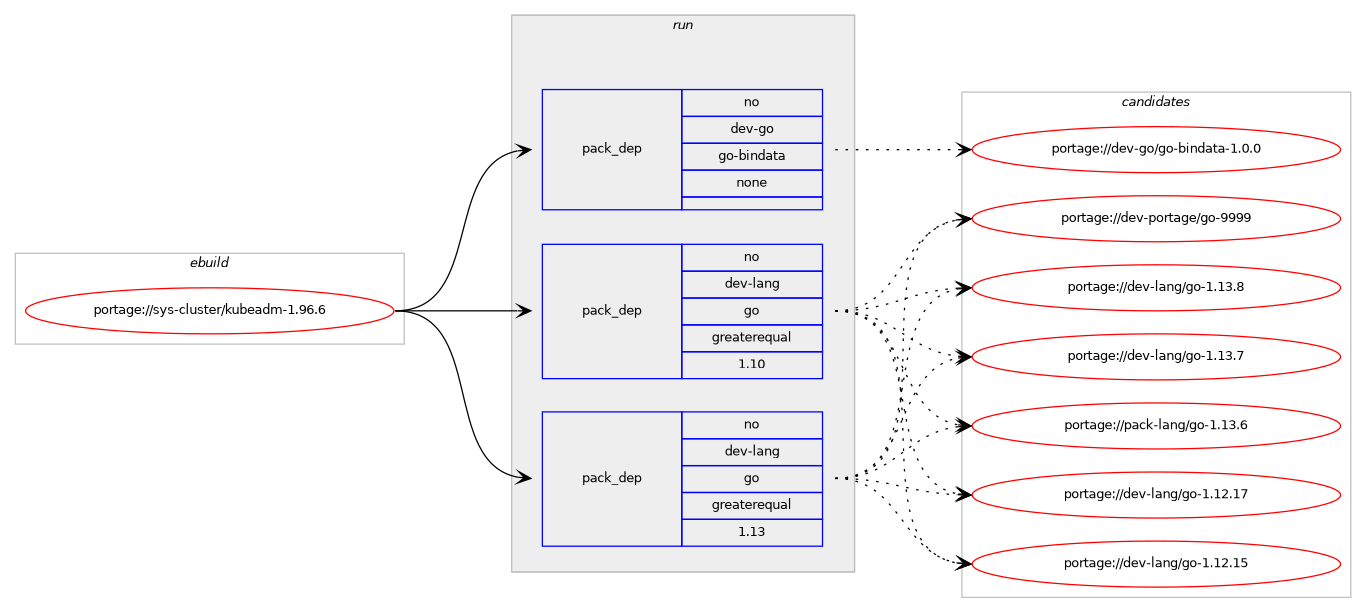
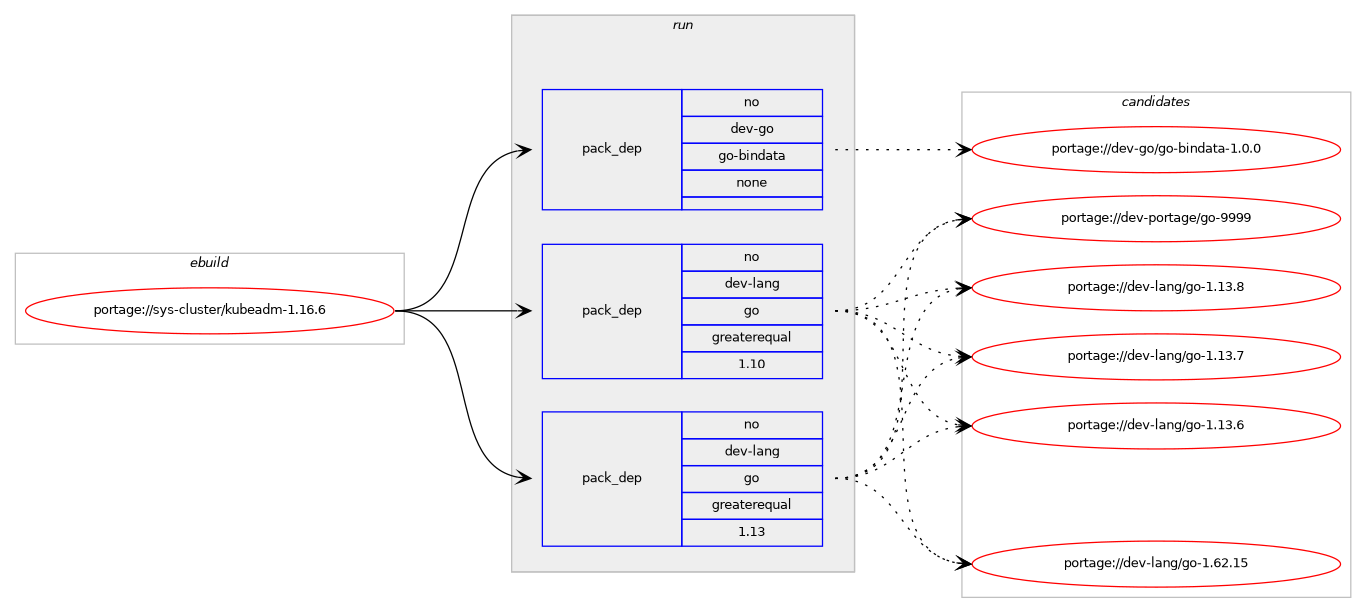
(210, 311) -> (210, 311)
(1156, 426) -> (1156, 426)
(1156, 495) -> none
(1156, 564) -> (1156, 564)
